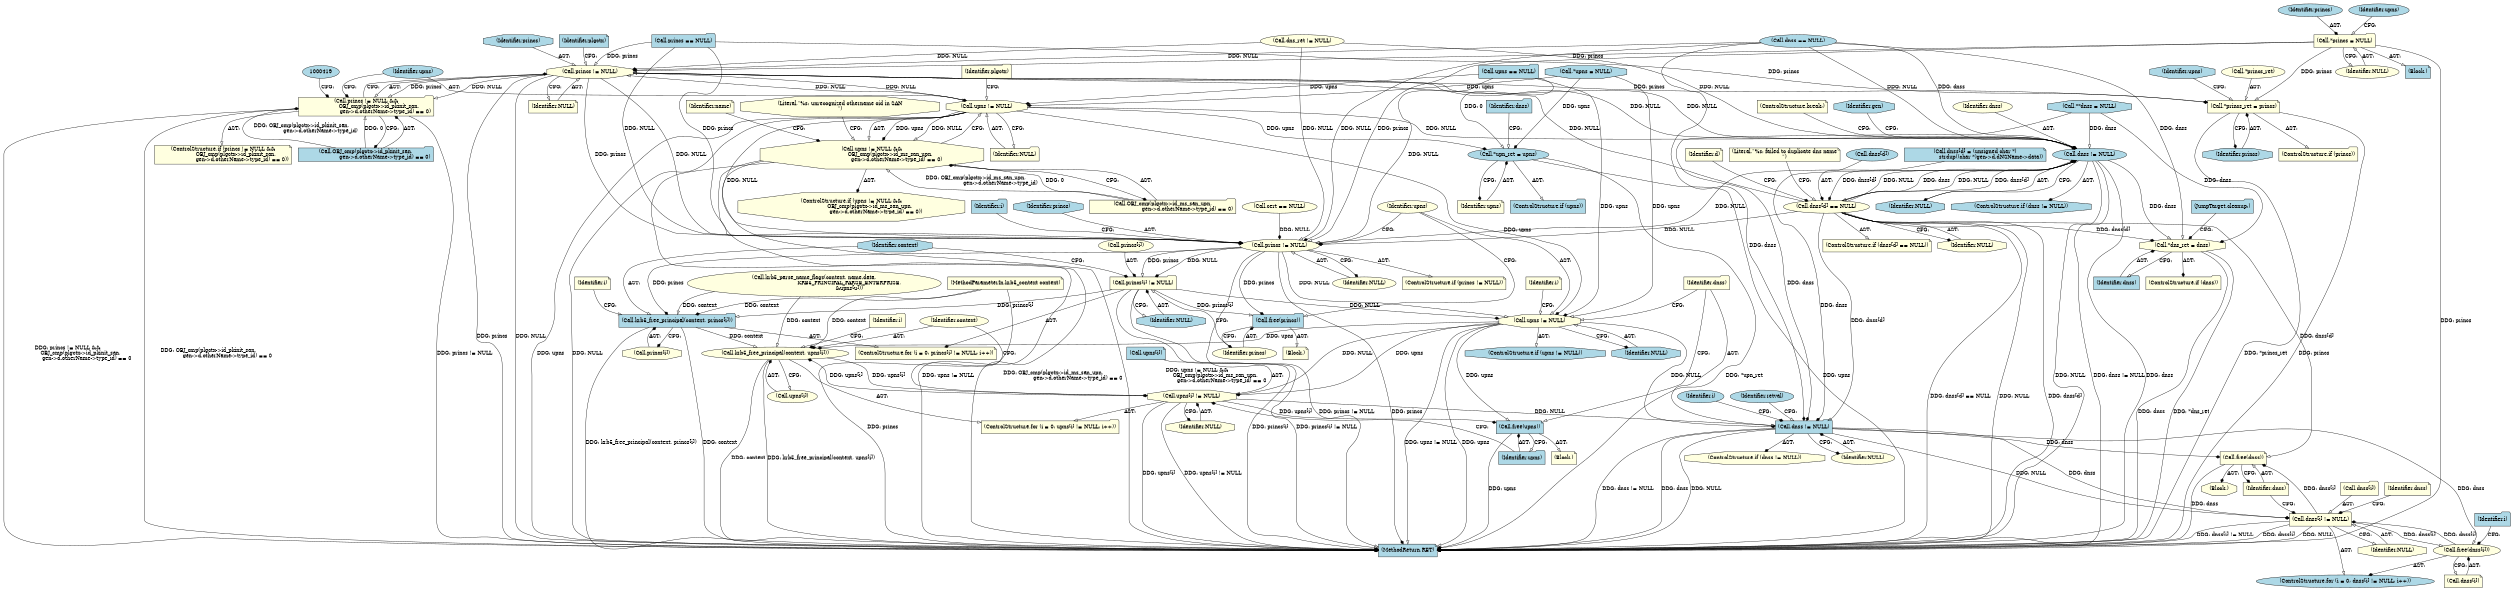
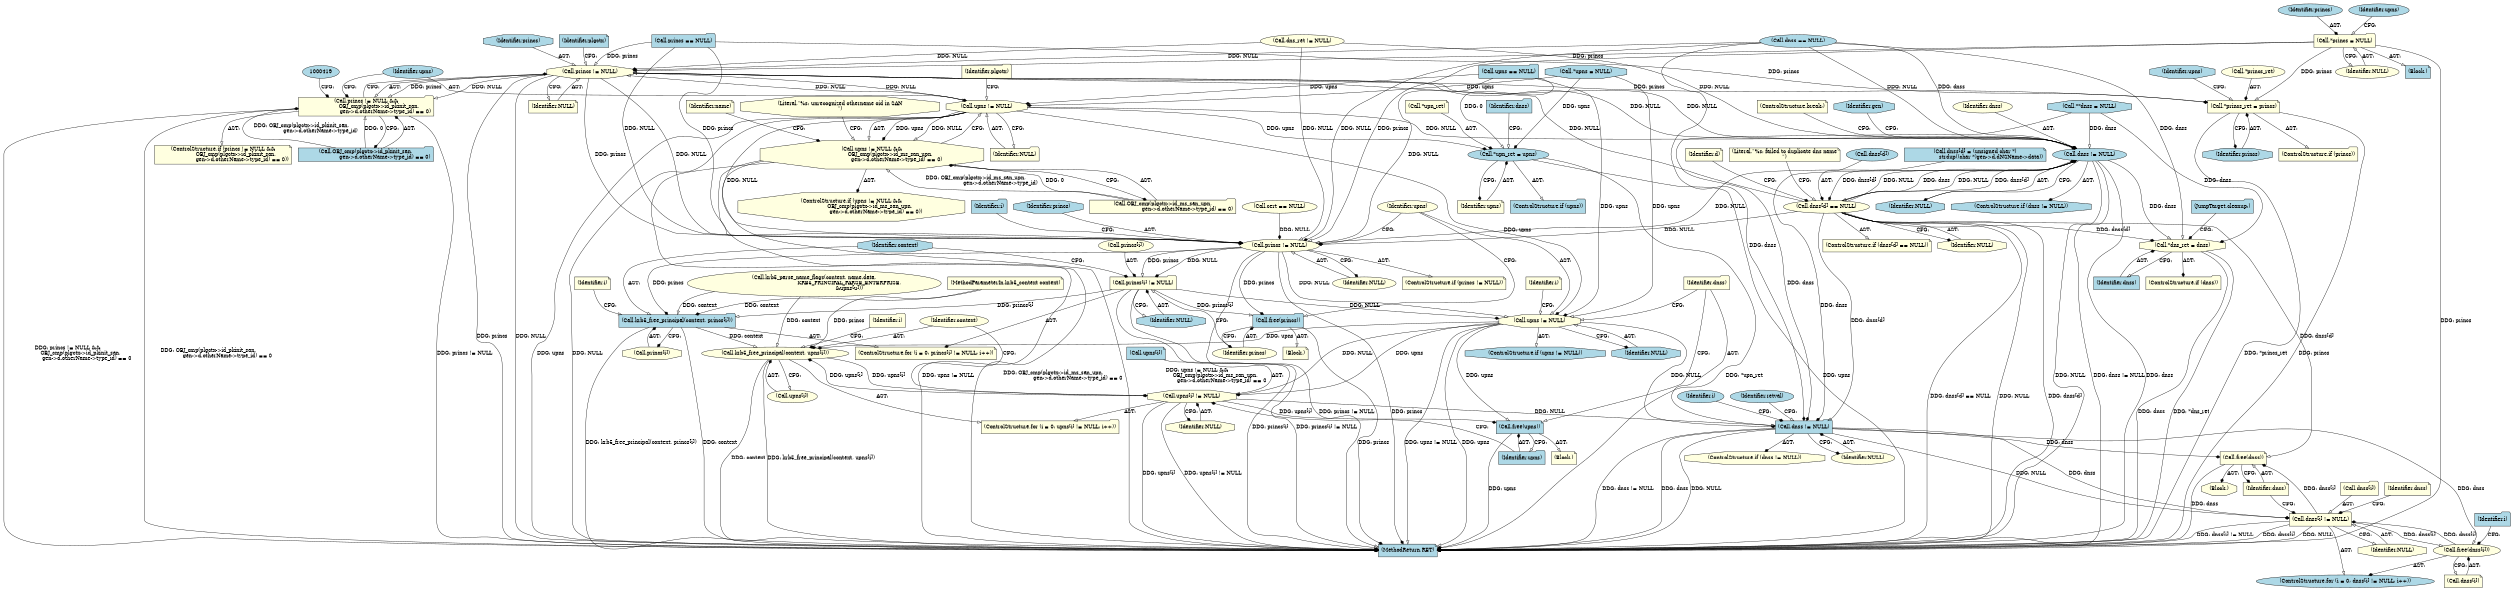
(2249, 87) -> (2249, 87)
none -> (1427, 107)
(849, 321) -> (849, 321)
(910, 536) -> (1375, 428)
